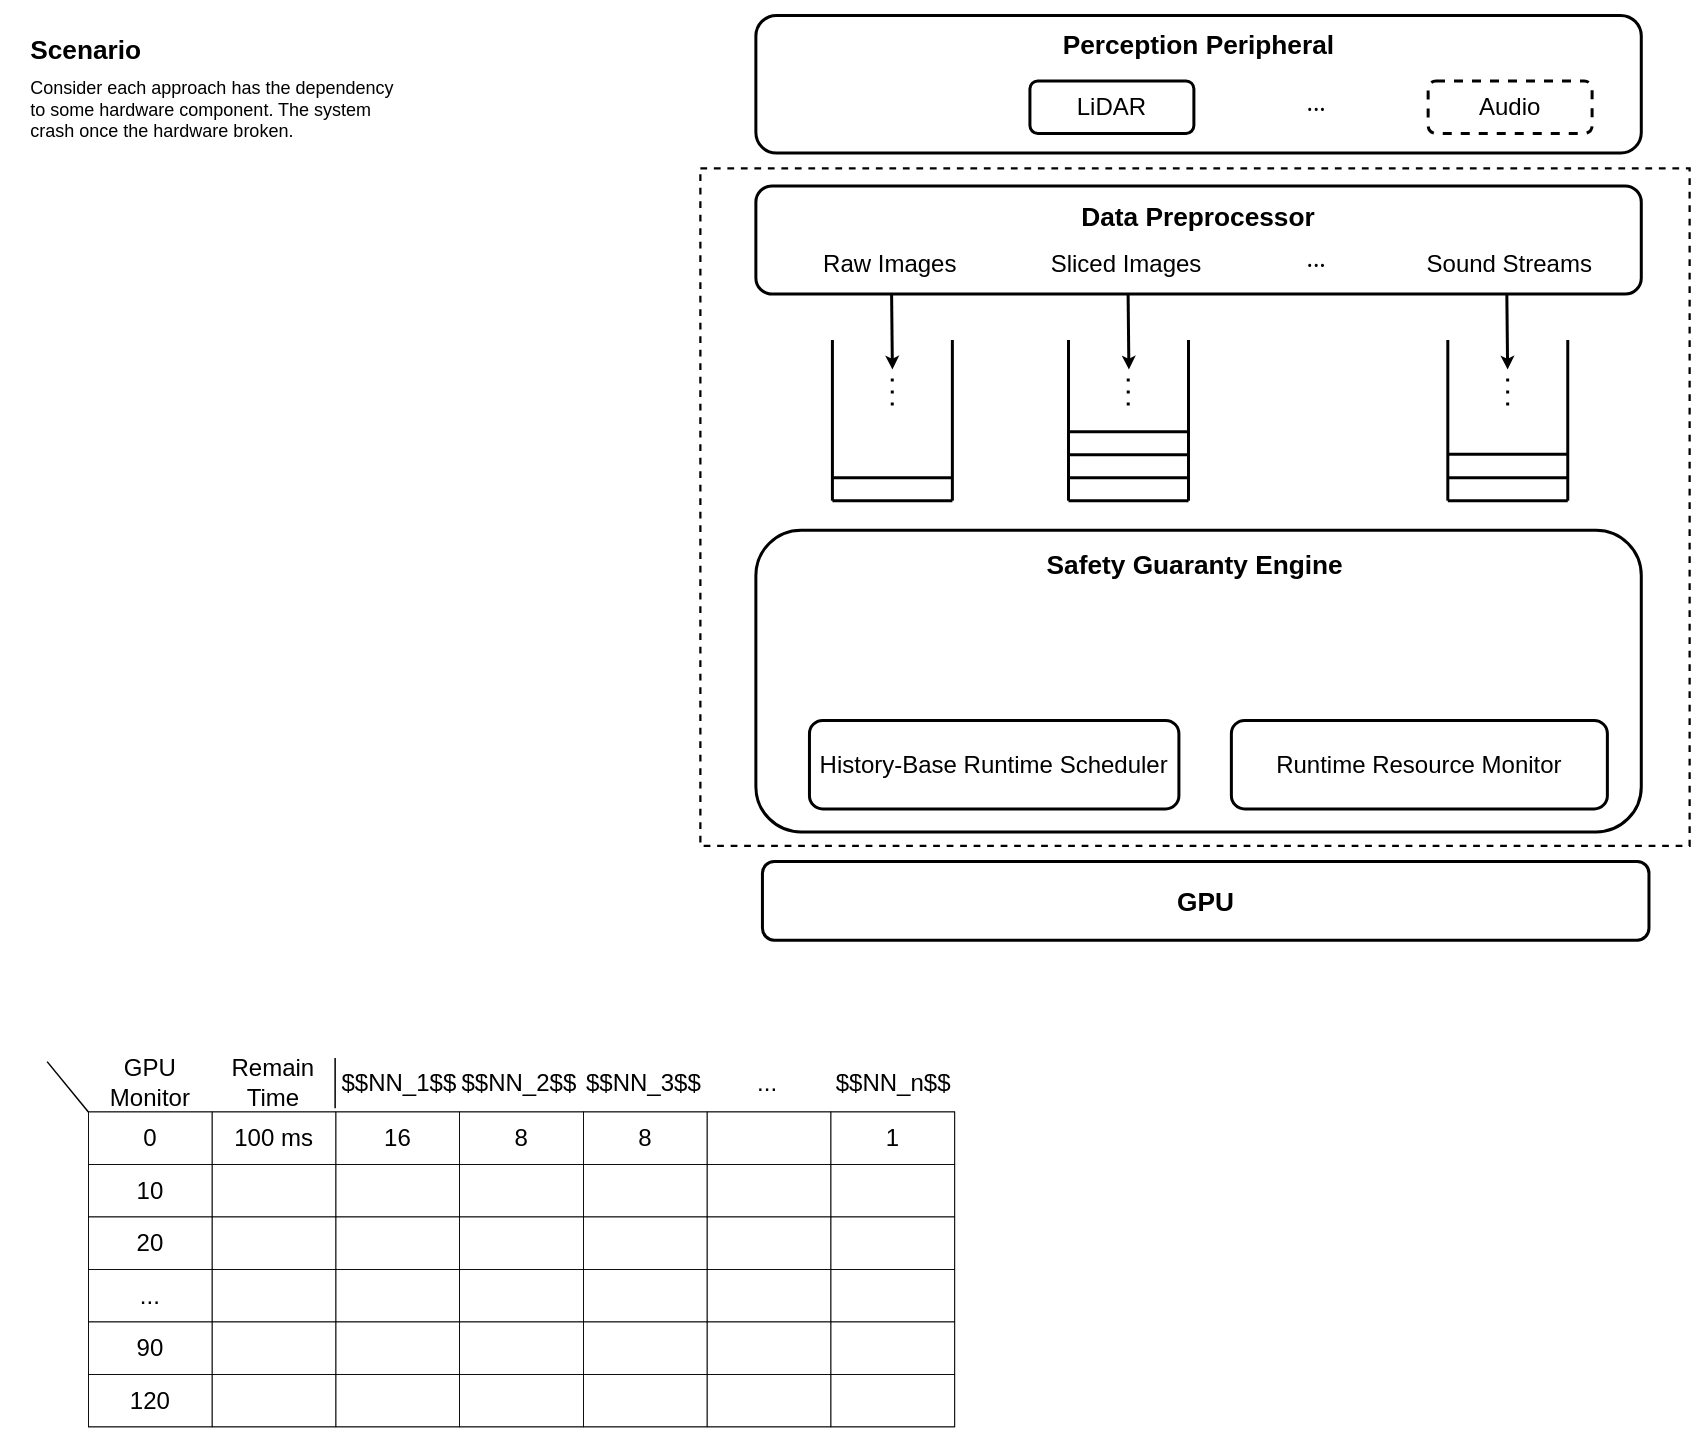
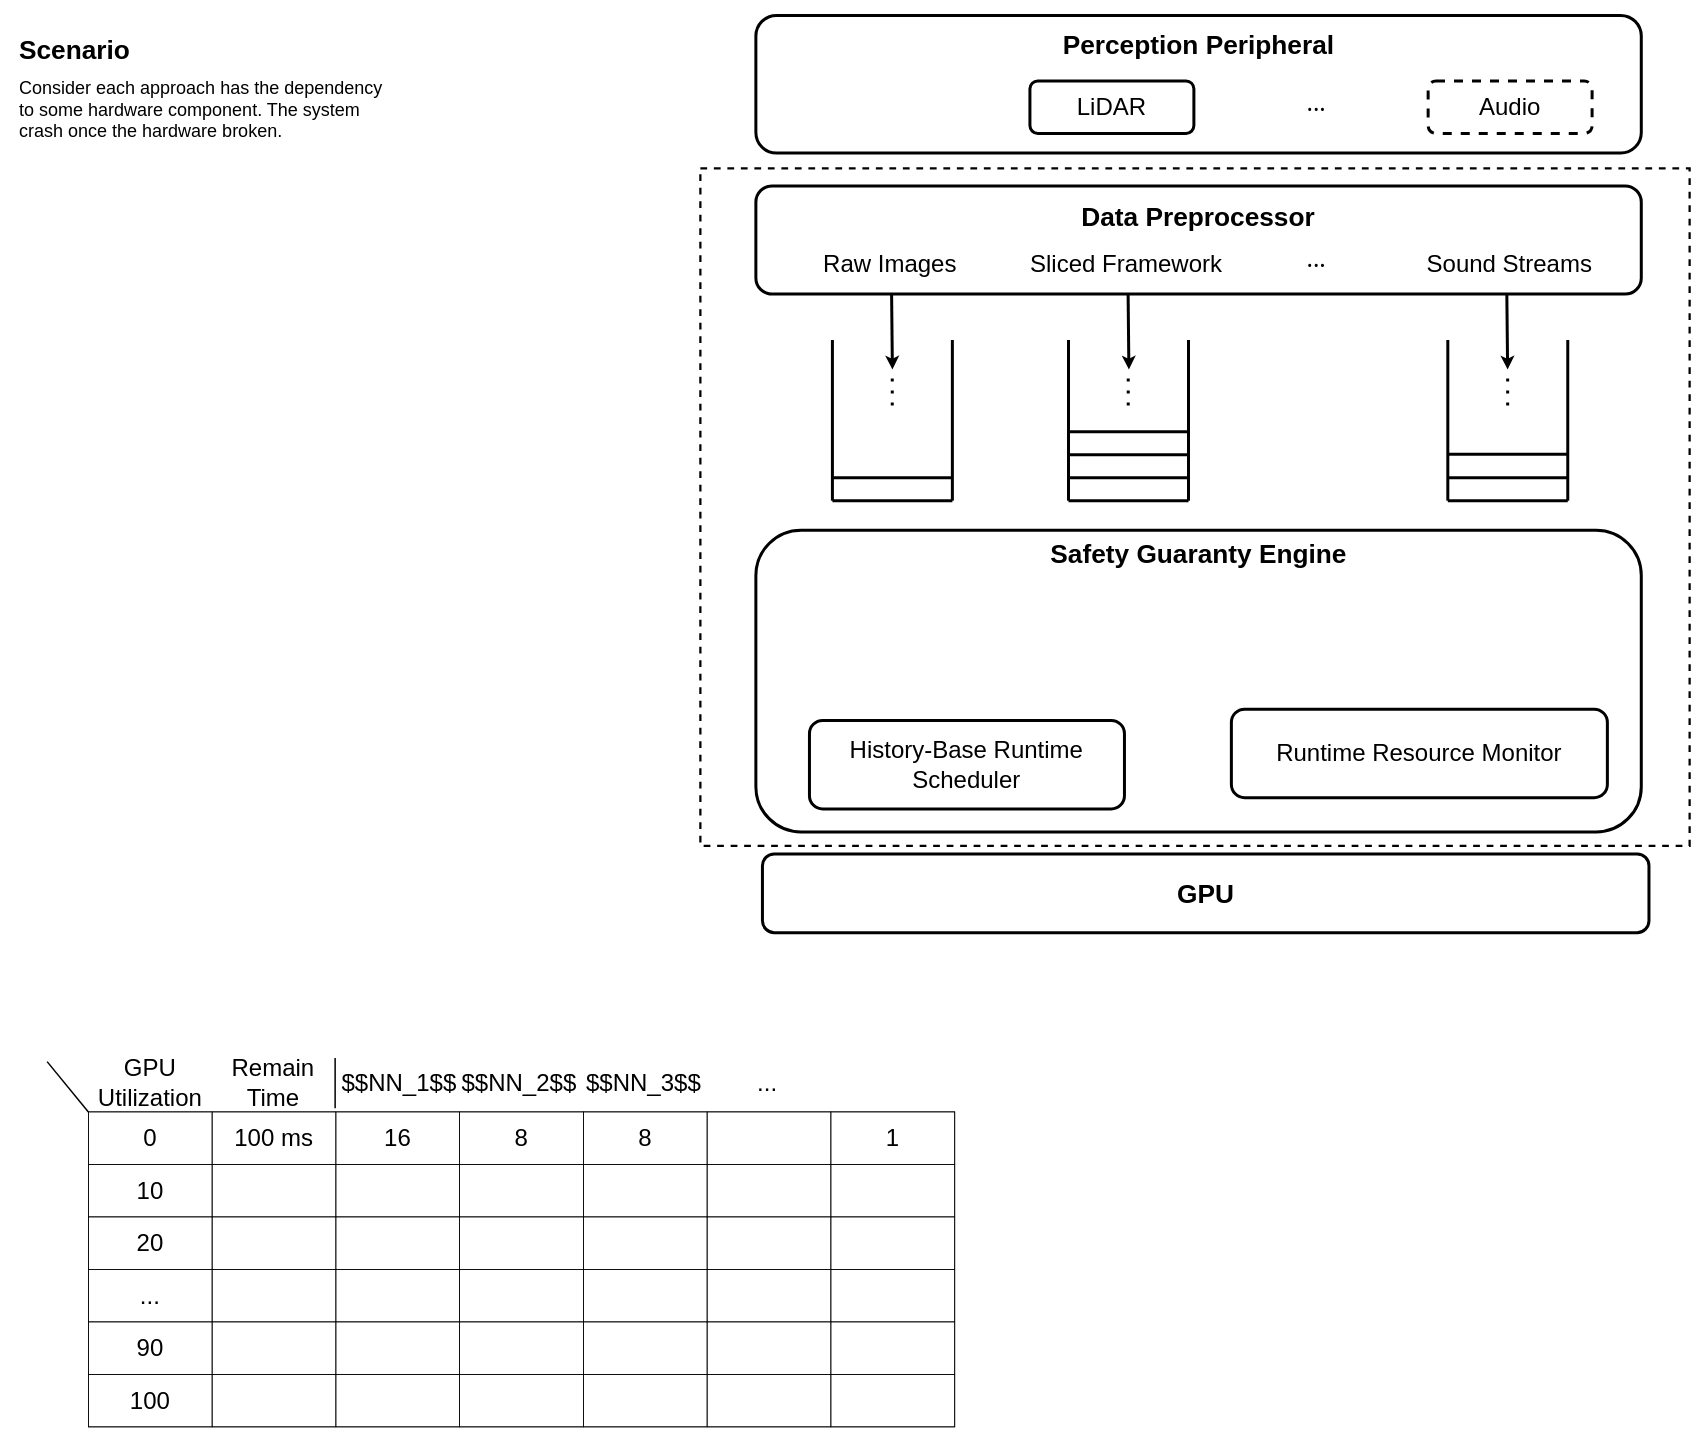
(218, 84) -> (206, 84)
(1126, 264) -> (1126, 264)
(1195, 565) -> (1199, 553)
(994, 765) -> (967, 765)
(1419, 765) -> (1419, 753)
(1205, 901) -> (1205, 893)
(150, 1083) -> (150, 1083)
(893, 1083) -> none
(150, 1401) -> (150, 1401)
